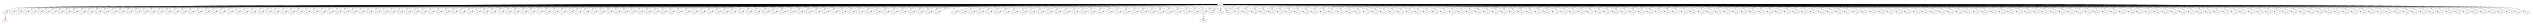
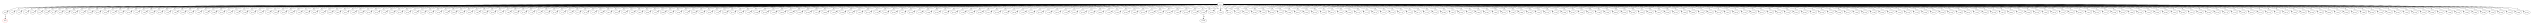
none -> (945, 12)
